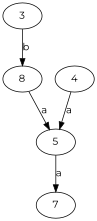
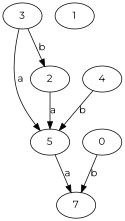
none -> (75, 16)
none -> (15, 79)
(22, 79) -> (50, 79)
(69, 111) -> (83, 111)
none -> (102, 142)
